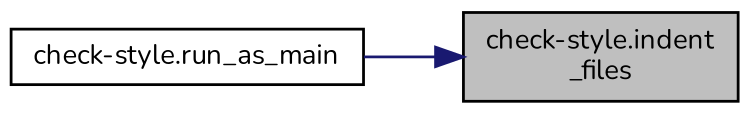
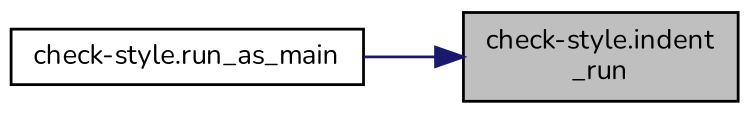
(601, 57) -> (601, 57)
